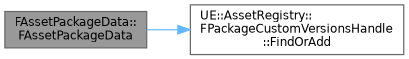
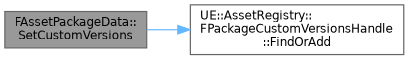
(76, 30) -> (76, 30)
